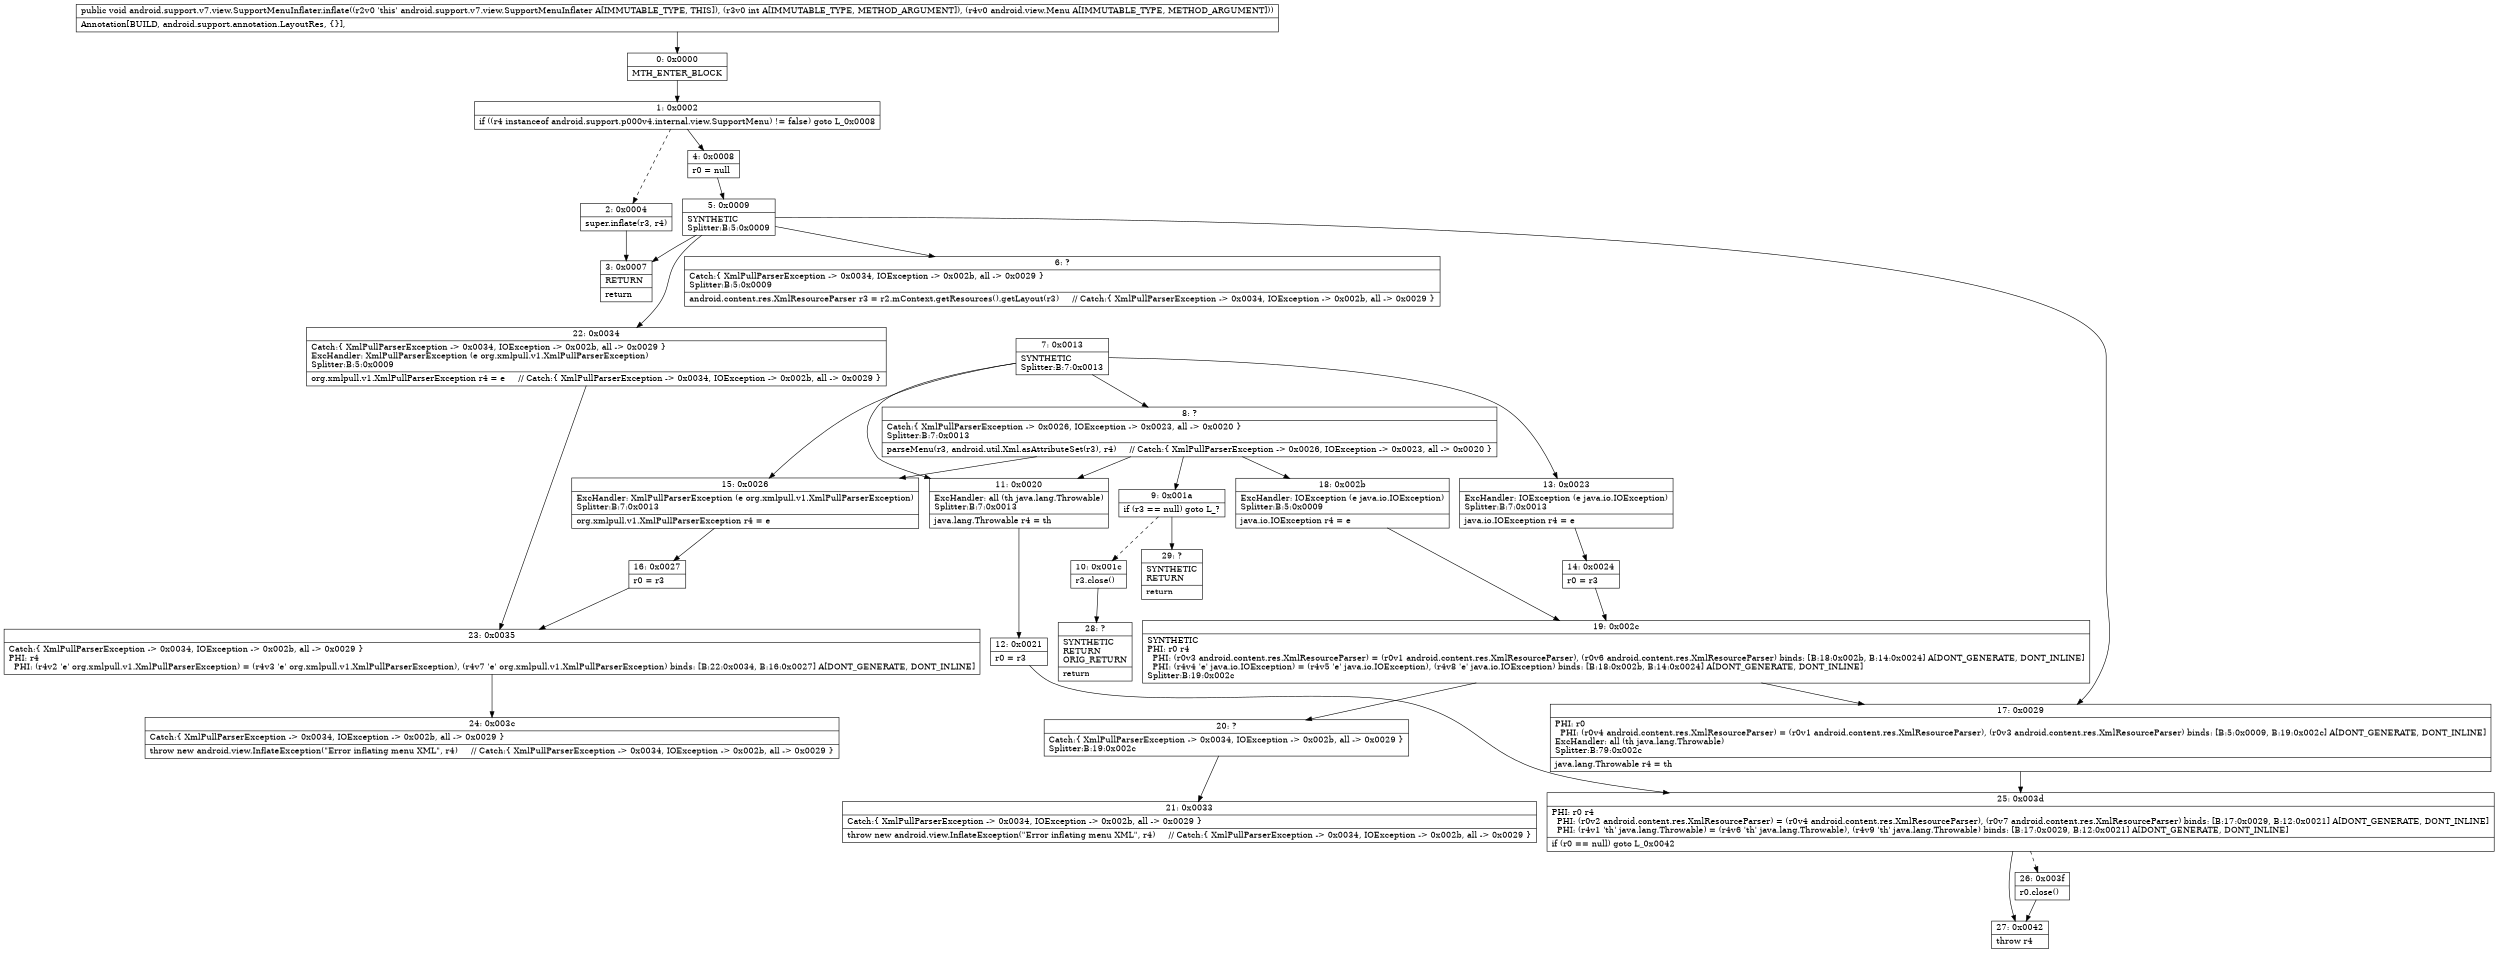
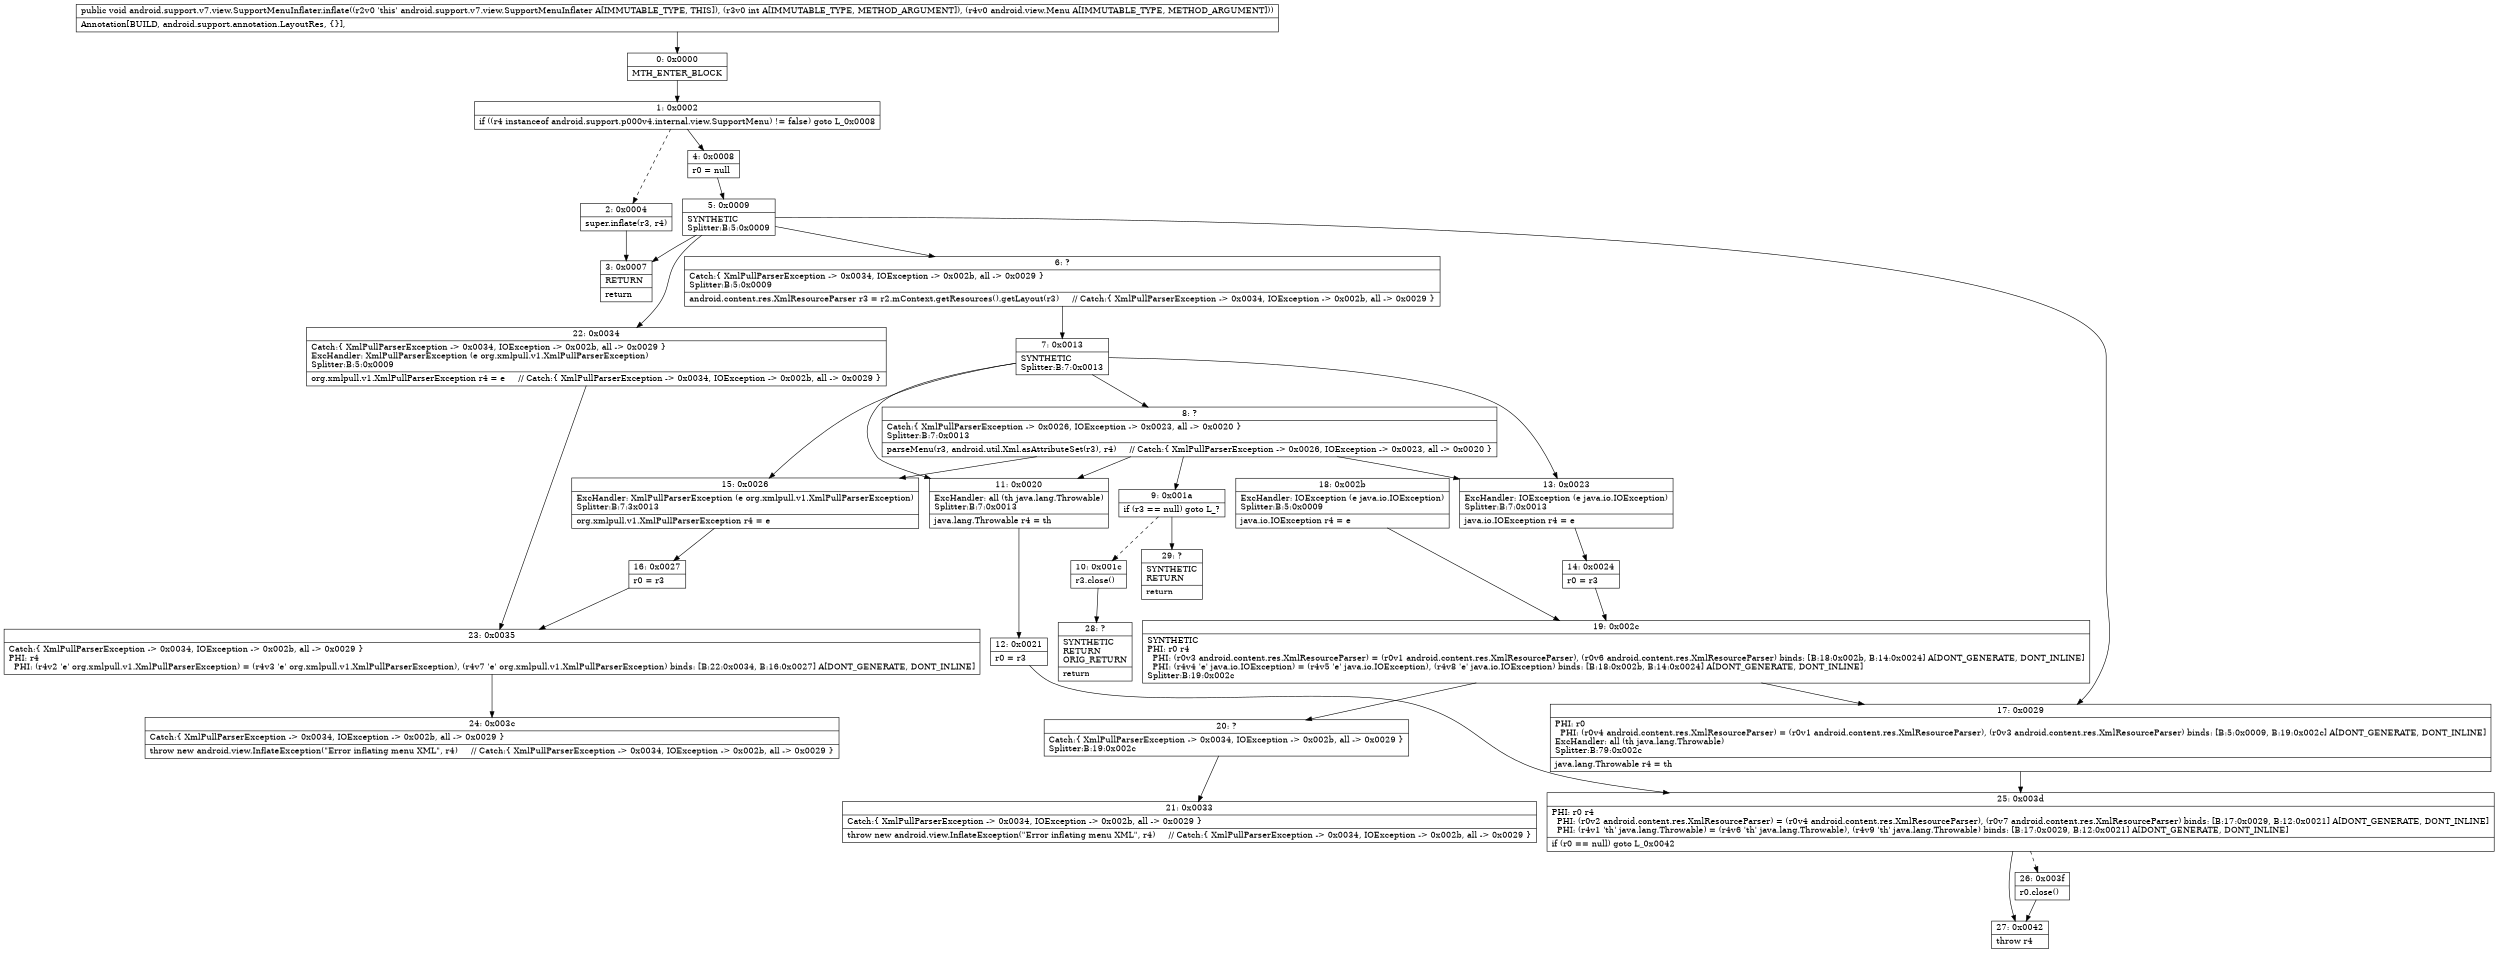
none -> (1062, 319)
(1263, 466) -> (1395, 467)
(618, 507) -> (618, 507)
